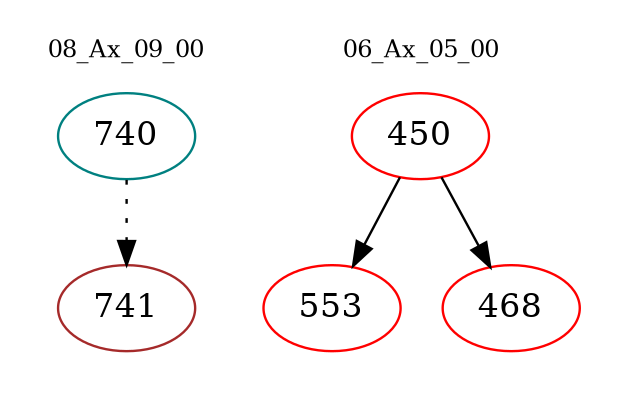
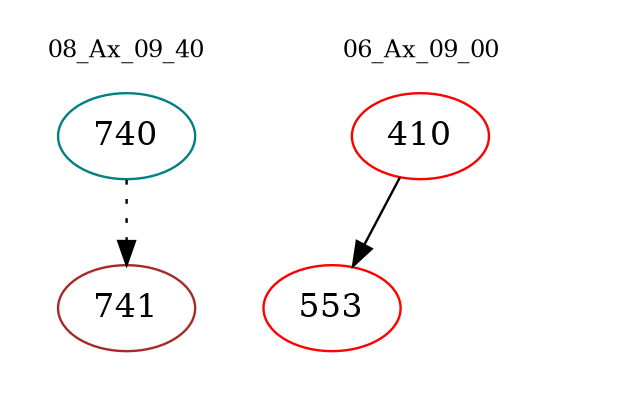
(127, 51) -> (127, 51)
(422, 51) -> (422, 51)
(420, 136) -> (420, 136)
(511, 308) -> none
